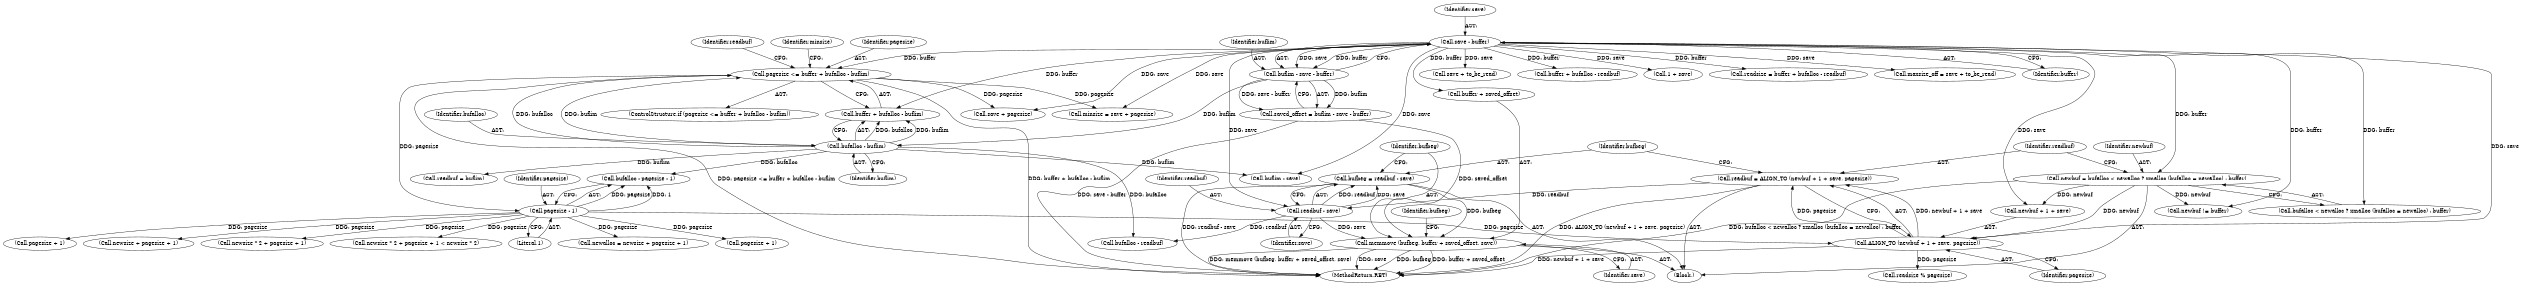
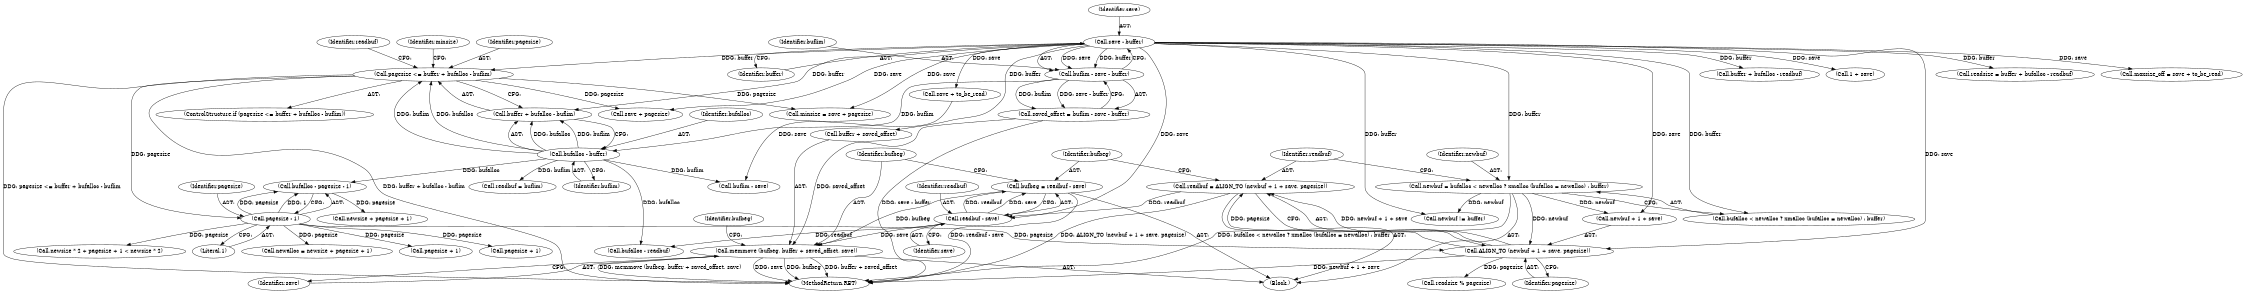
(1394, 123) -> (841, 123)
(857, 147) -> (578, 155)
(351, 224) -> (348, 200)
(262, 244) -> none
